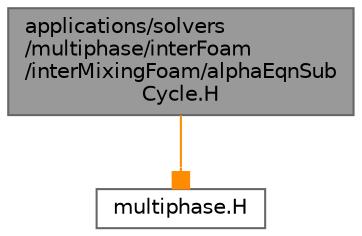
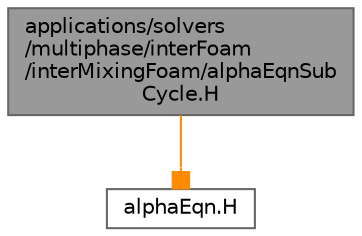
(181, 209) -> (181, 209)
